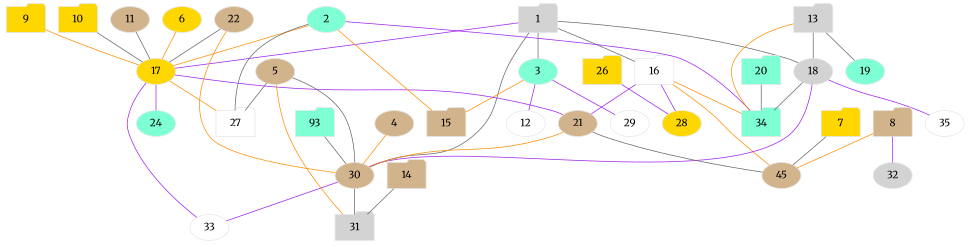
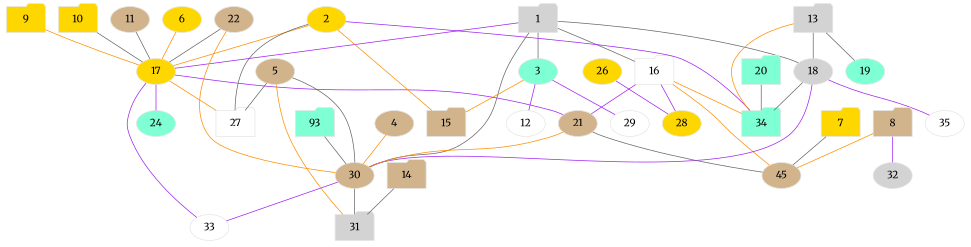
(326, 20) -> (326, 20)
(602, 72) -> (602, 72)
